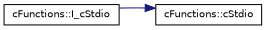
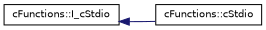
(132, 8) -> (142, 22)
